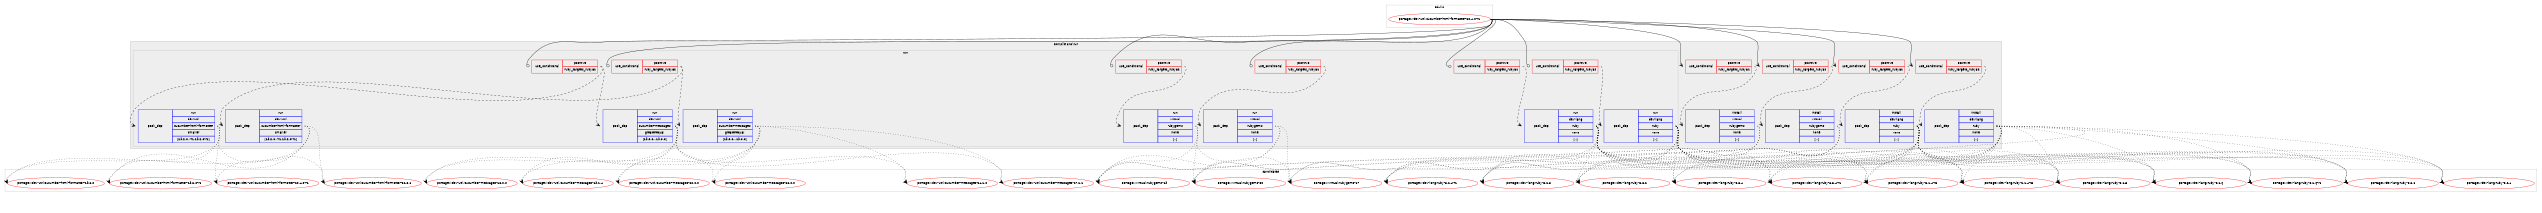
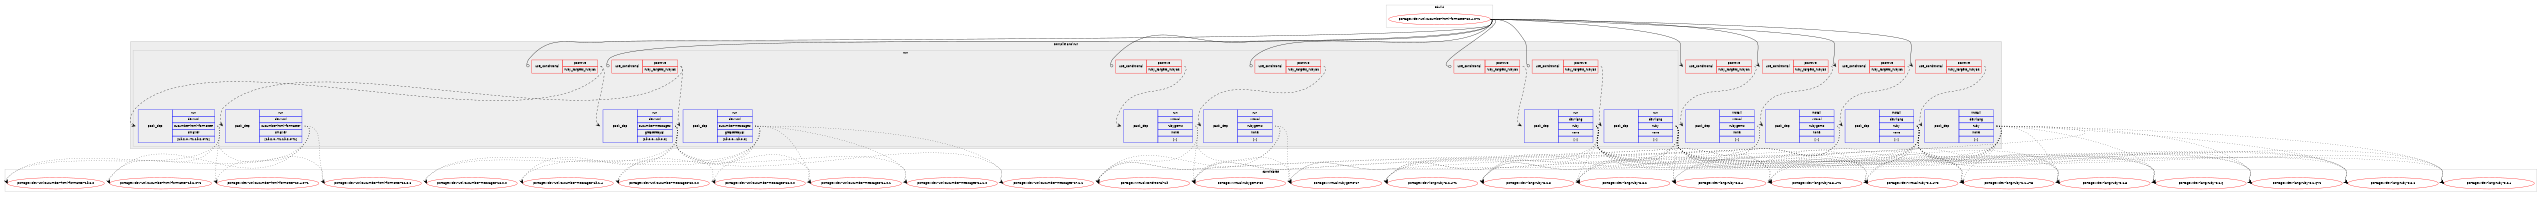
none -> (856, 183)
(1144, 183) -> (1144, 183)
(1913, 183) -> (1913, 183)
